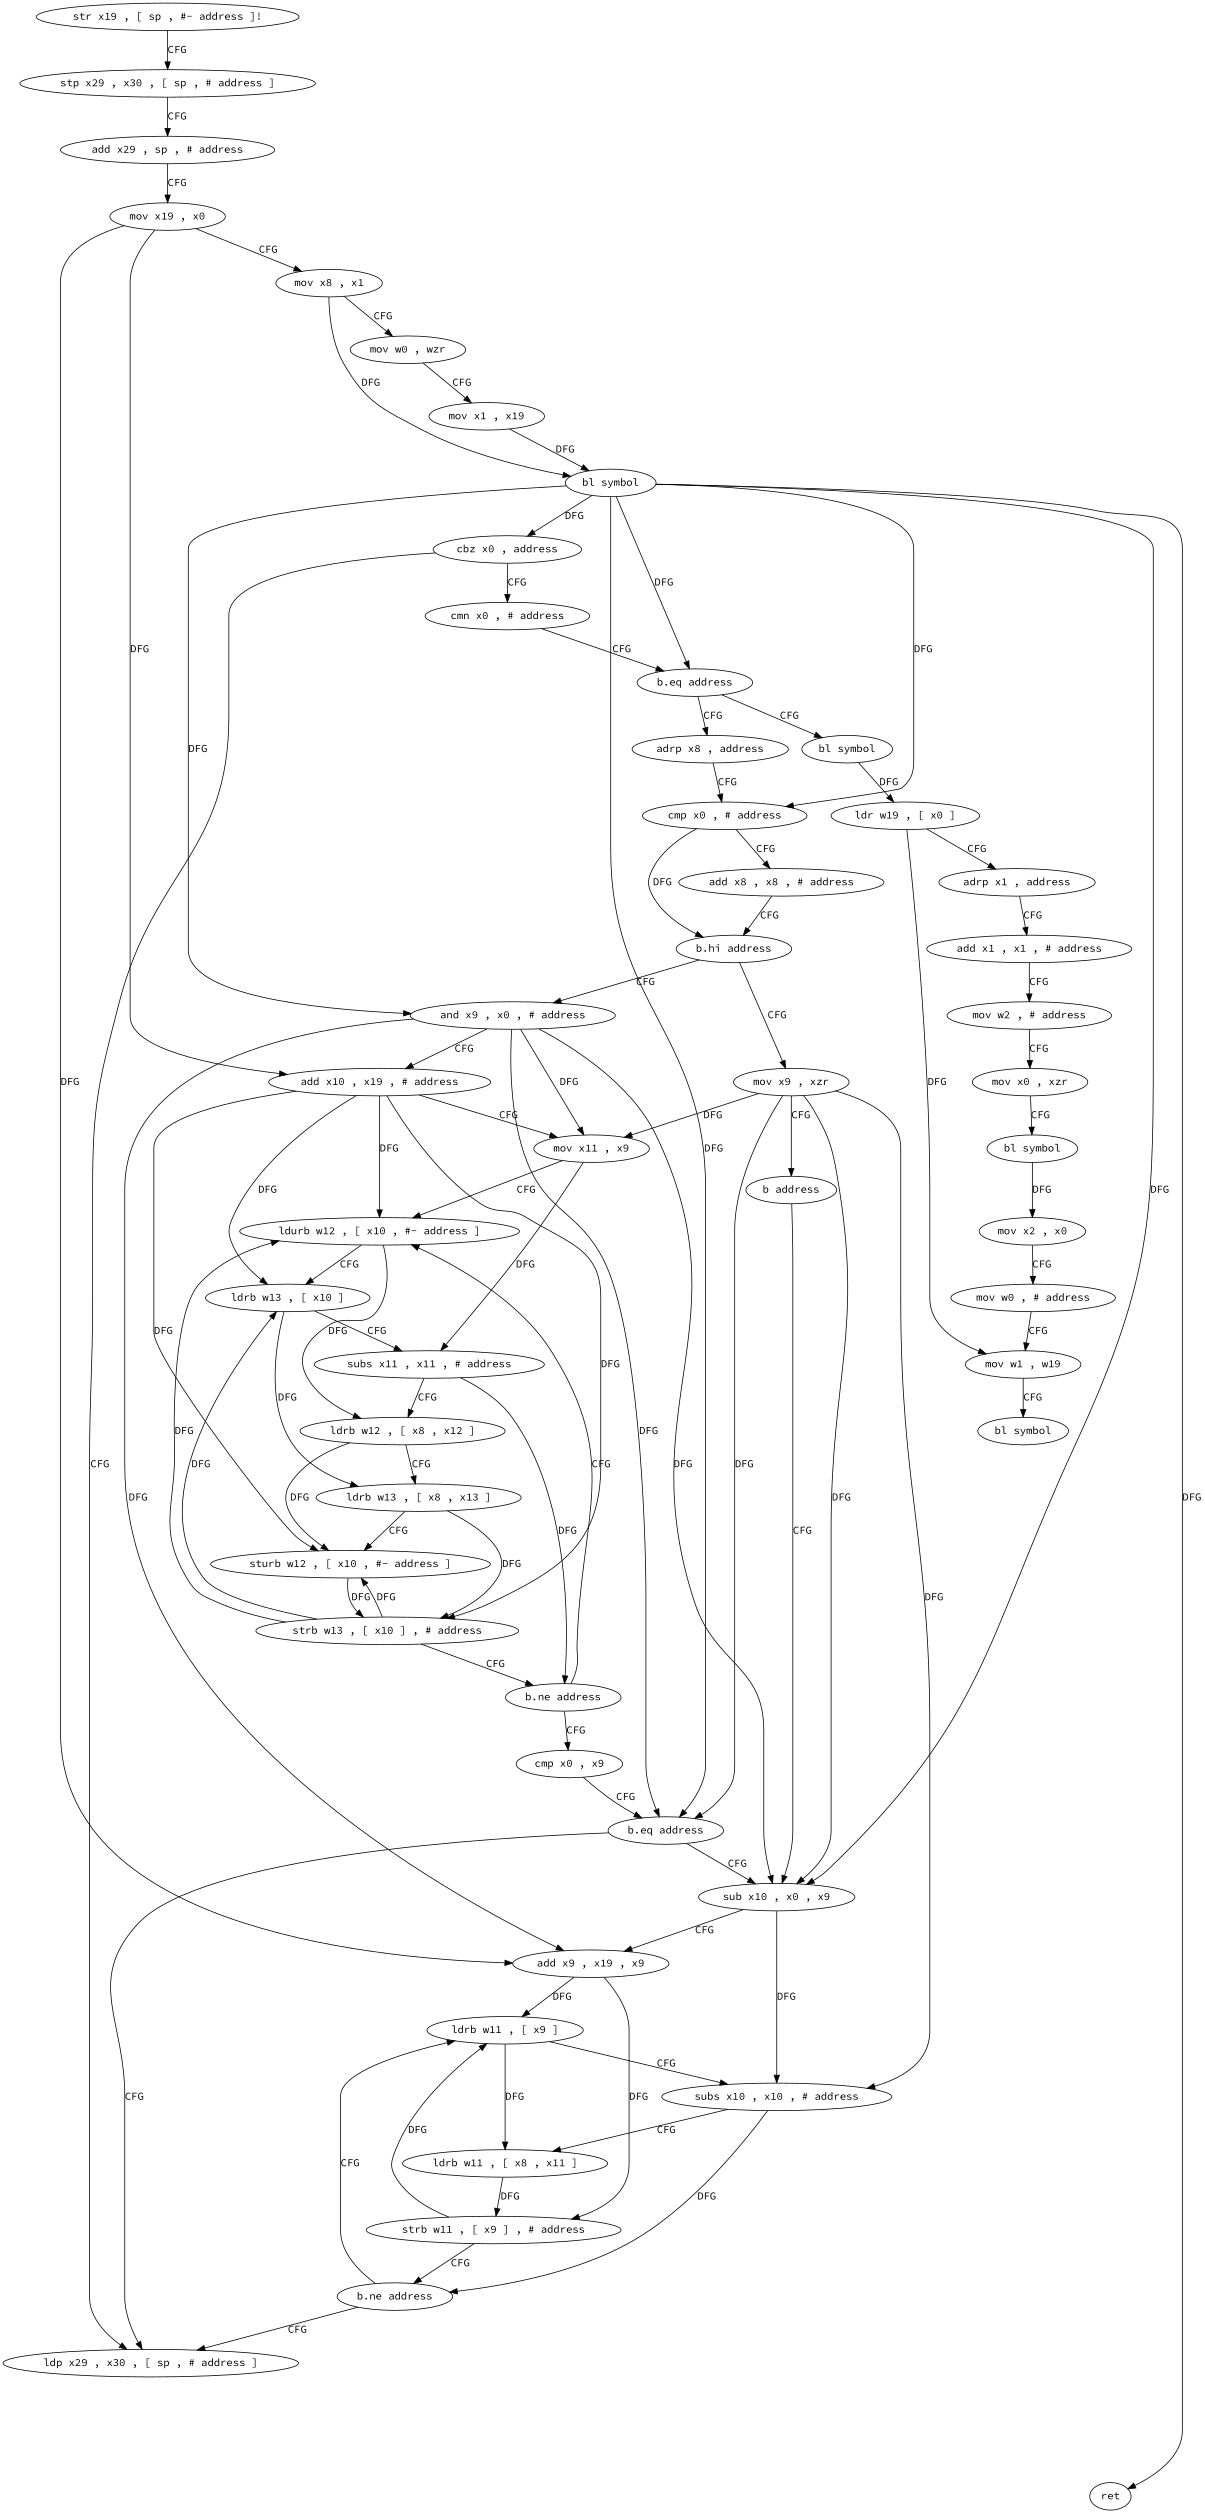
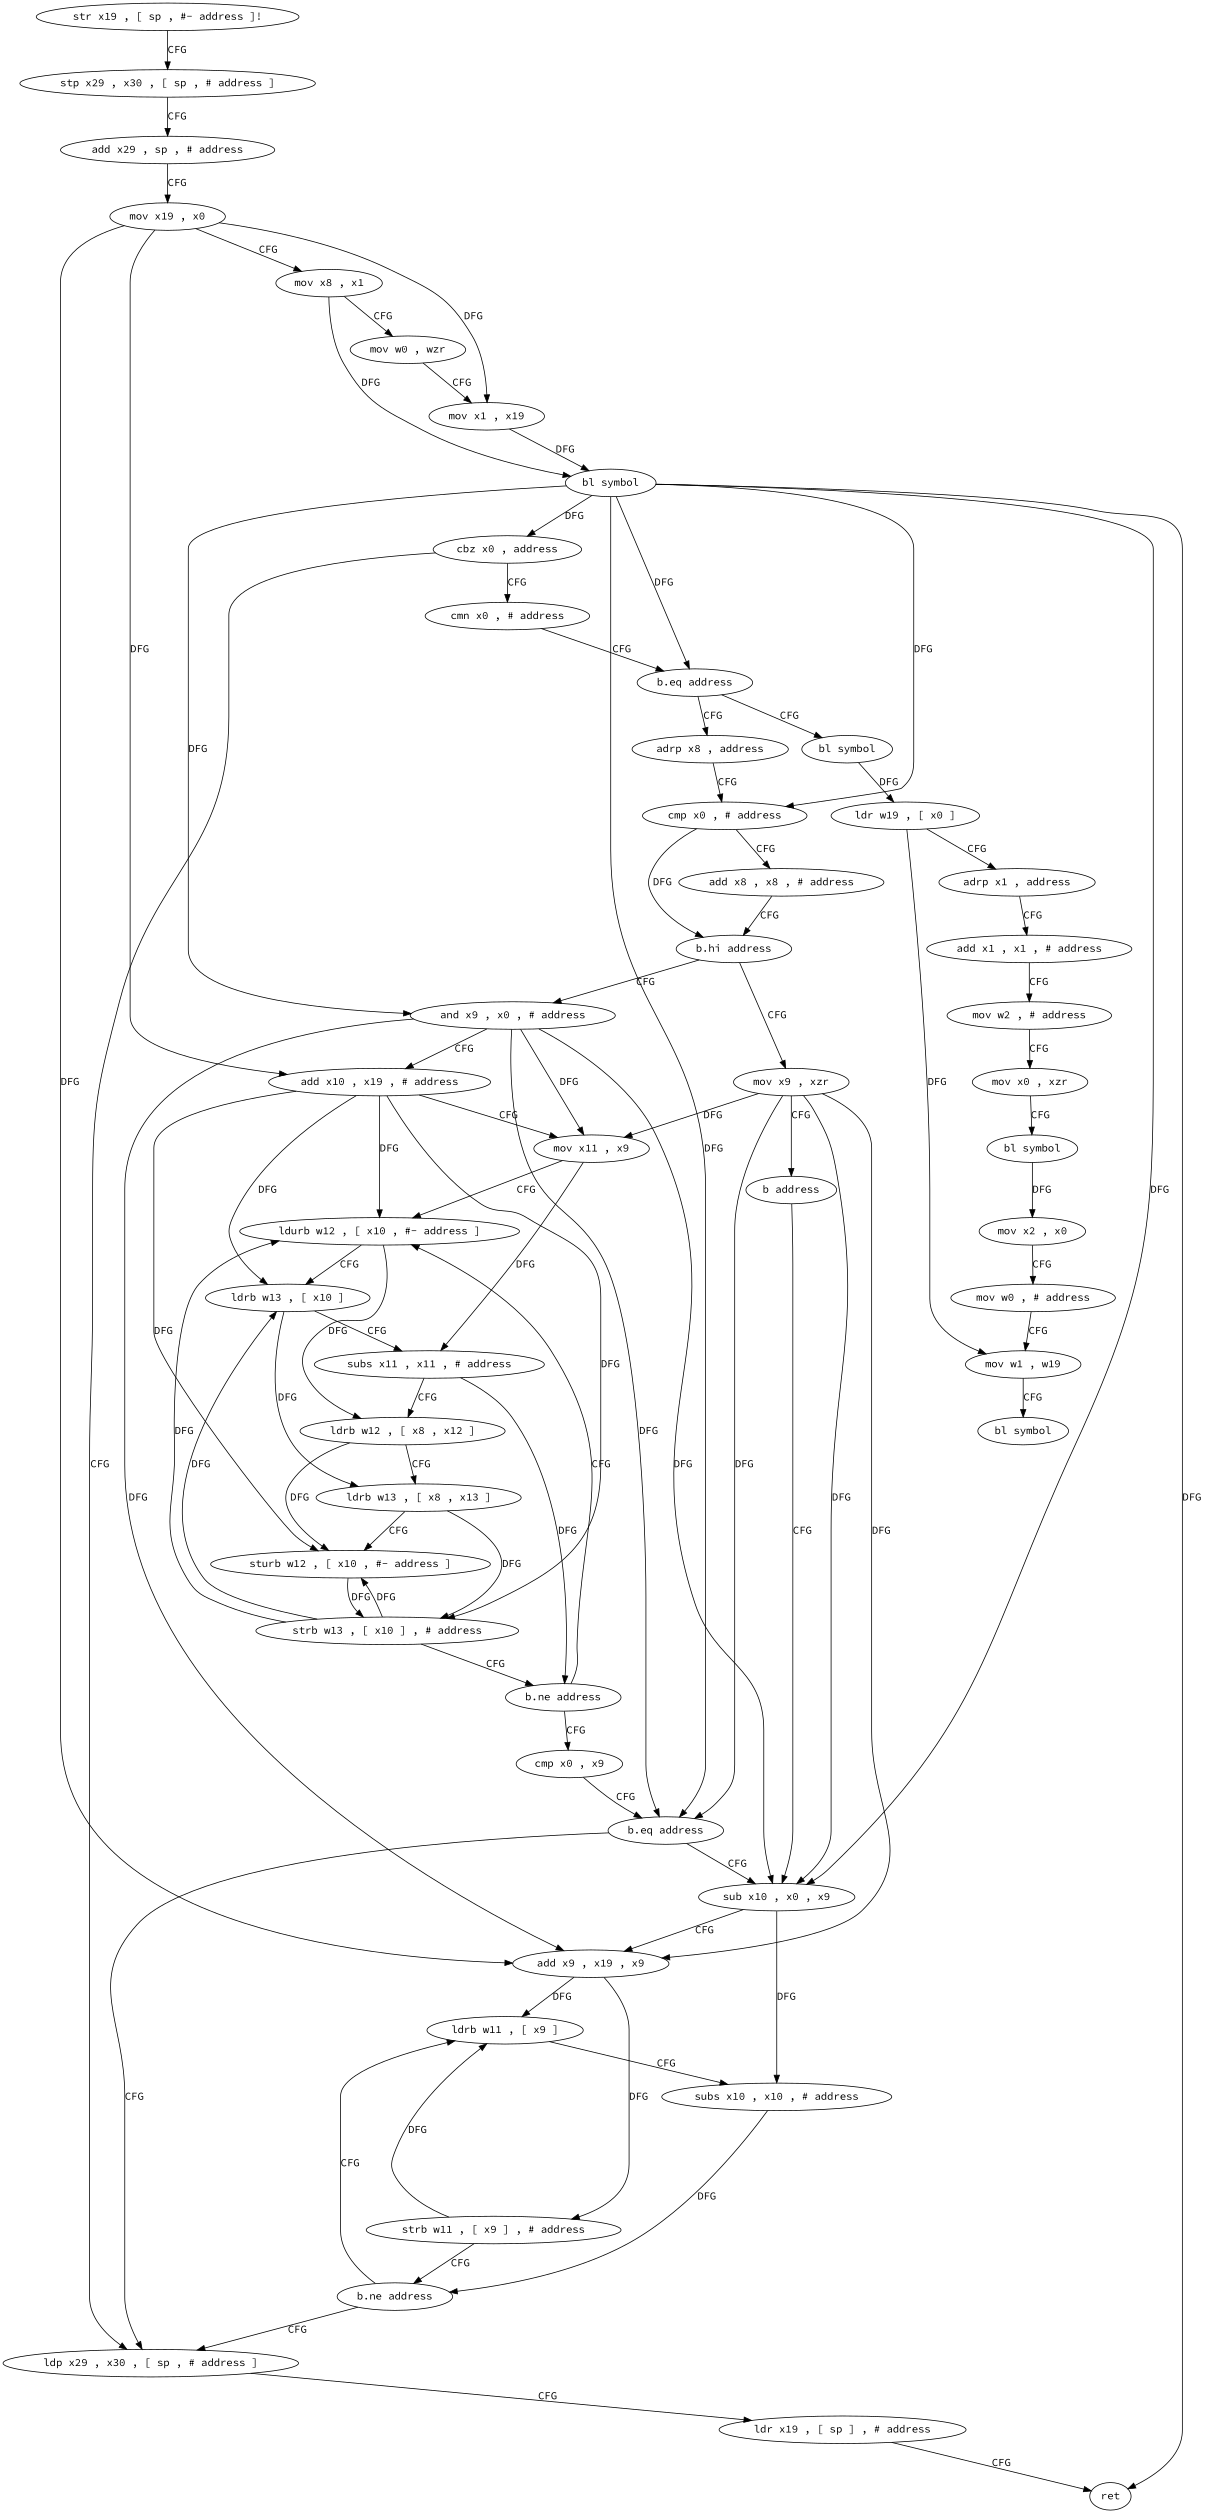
none -> (386, 268)
(923, 1585) -> (872, 1595)
(505, 2163) -> none
none -> (843, 2430)
